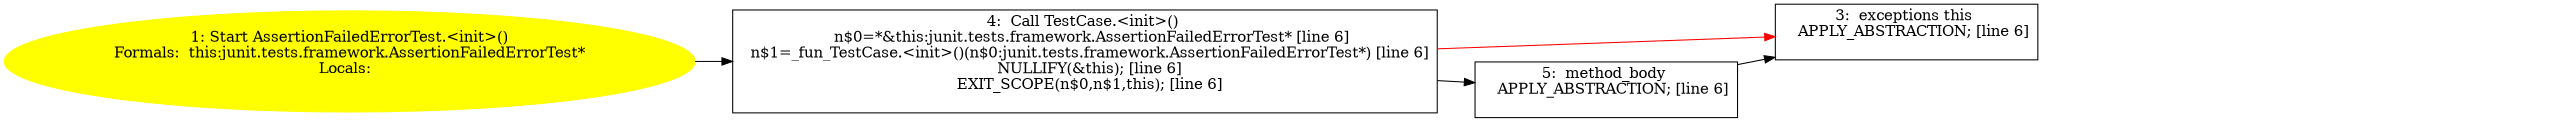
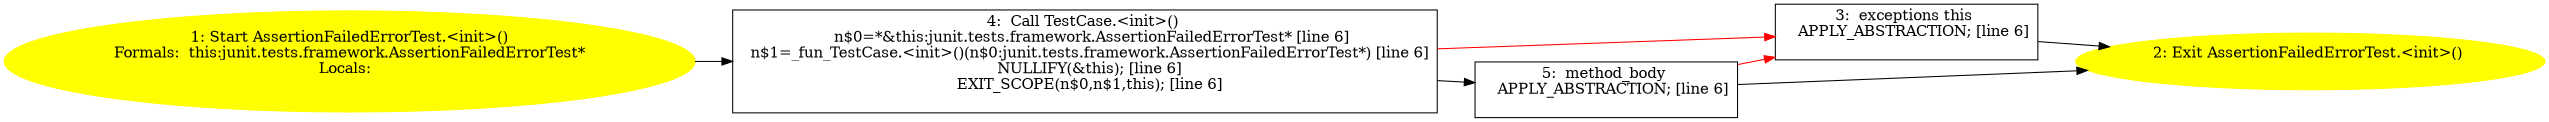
none -> (2310, 61)
(1751, 62) -> (1751, 62)
